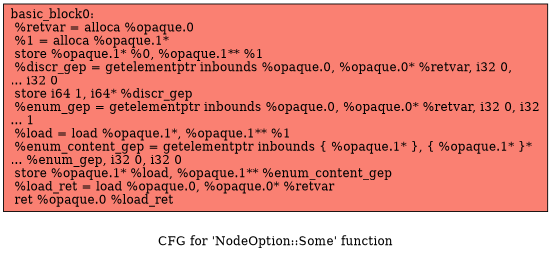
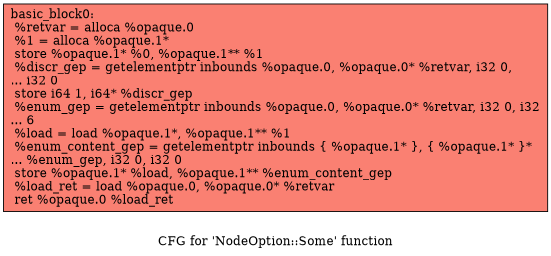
(23, 121) -> (23, 121)
